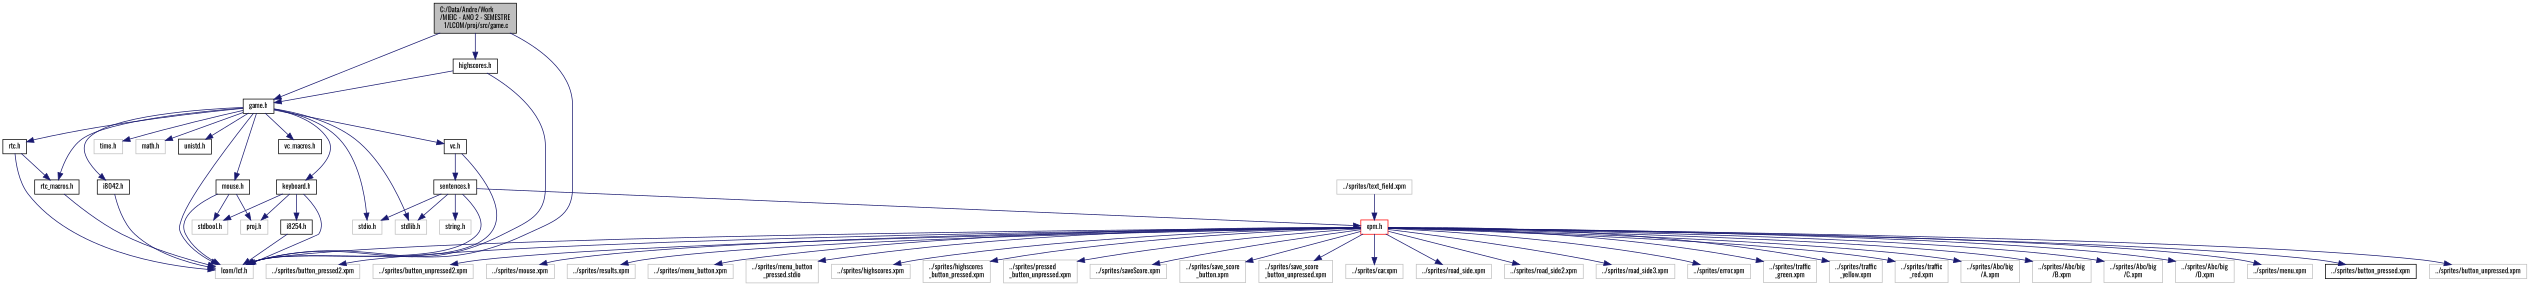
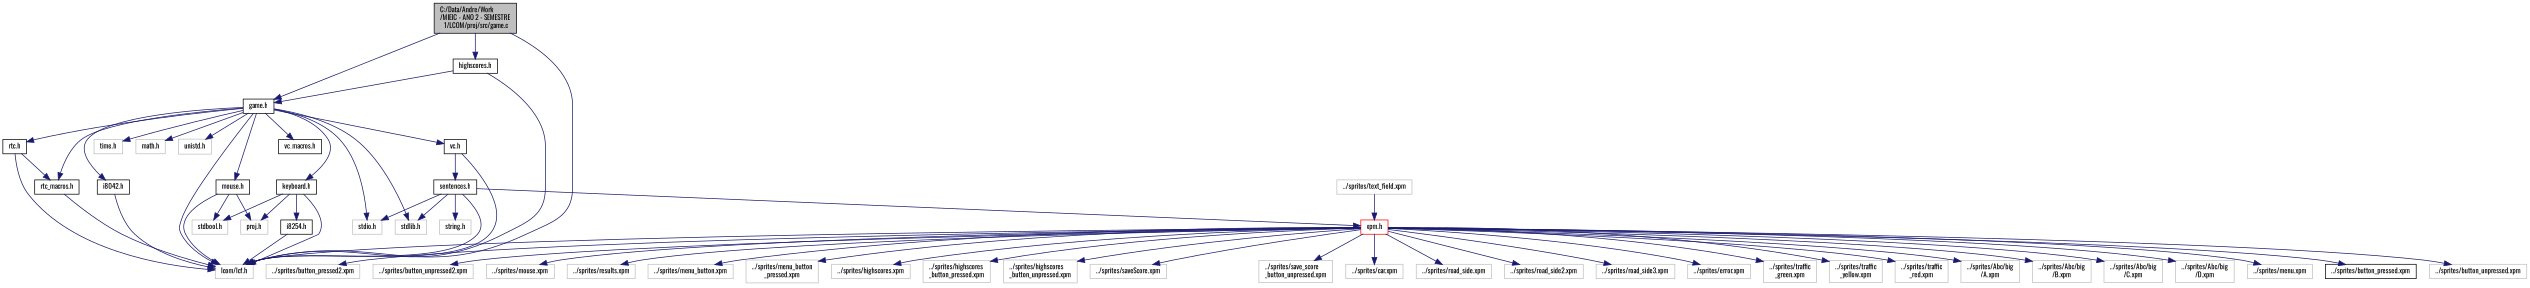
(195, 147) -> (195, 147)
(782, 271) -> (782, 271)
(1040, 271) -> (1040, 271)
(1213, 271) -> none
